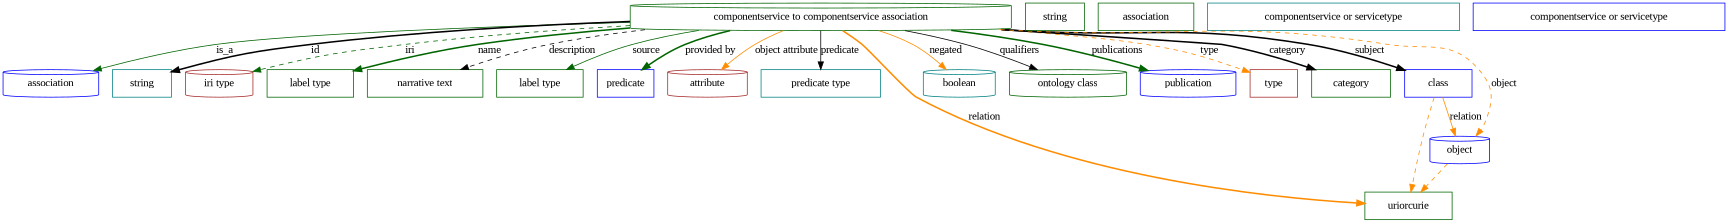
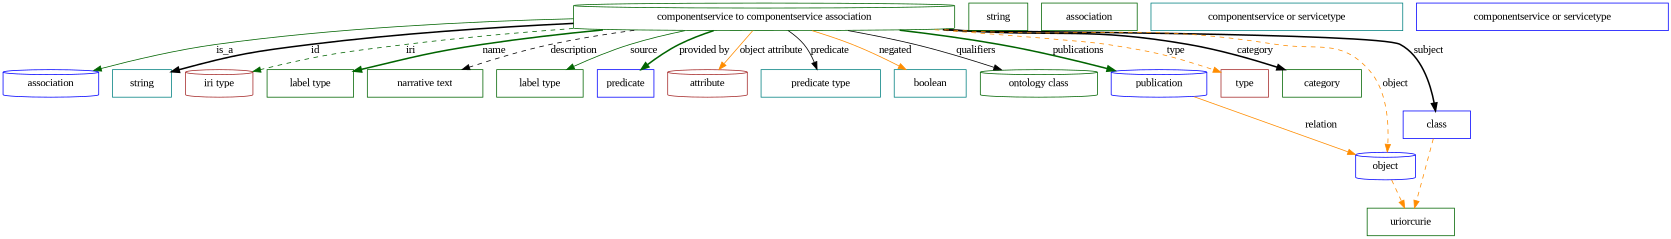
(959, 83) -> (930, 83)
(1448, 113) -> (1271, 124)
(1083, 160) -> none
